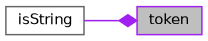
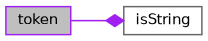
(102, 21) -> (89, 21)
